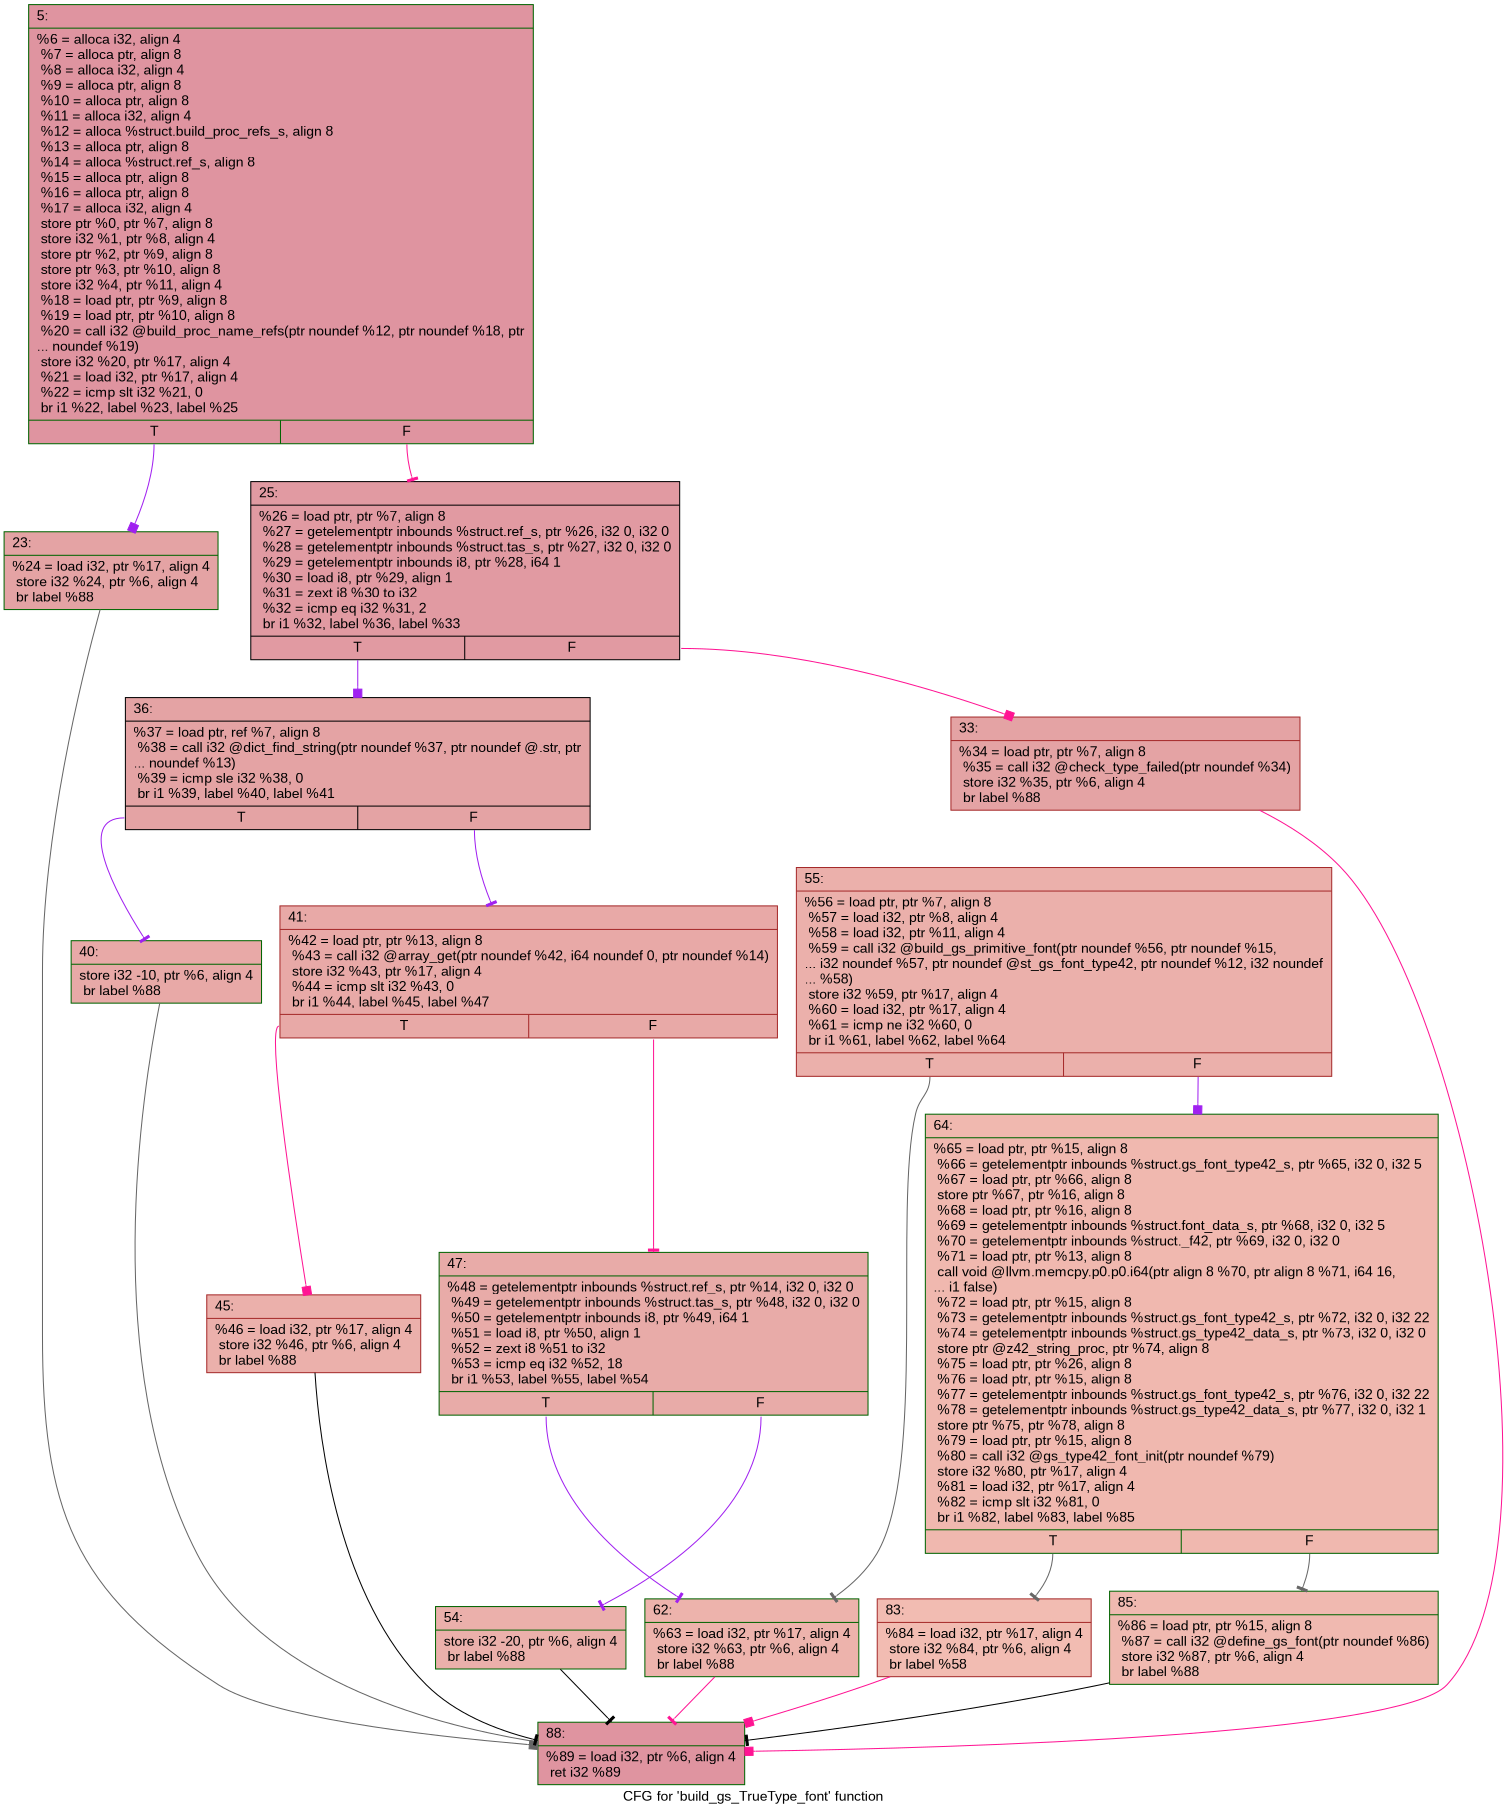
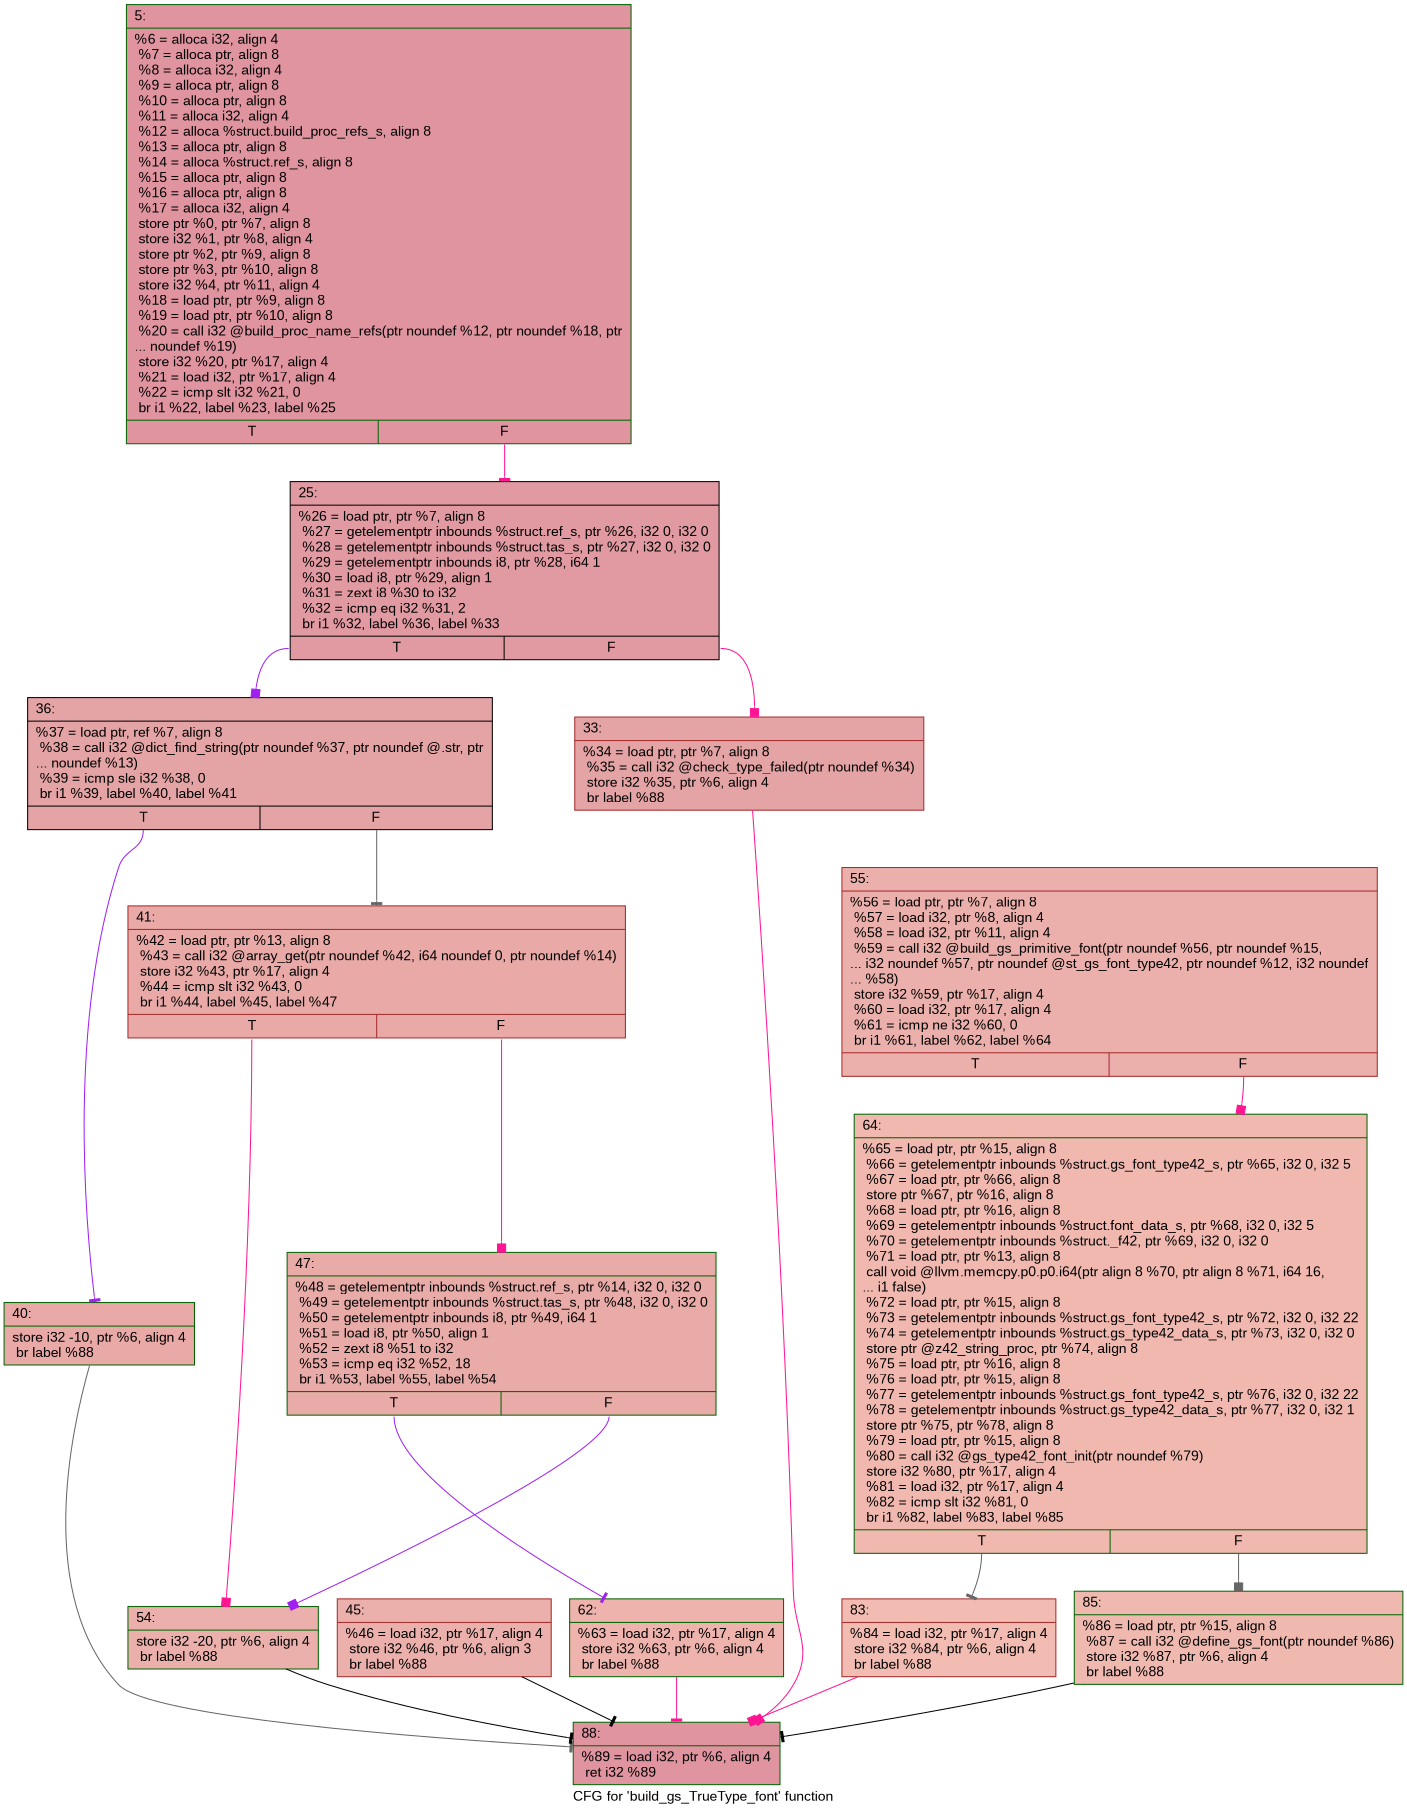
(111, 571) -> none
(479, 866) -> (377, 865)
(1198, 1090) -> (1243, 1090)
(654, 1143) -> (502, 1141)
(287, 1155) -> (244, 1318)
(906, 1344) -> none
(308, 1345) -> (439, 1649)
(1033, 1364) -> (962, 1364)
(708, 1530) -> (462, 1521)
(1308, 1570) -> (1239, 1567)
(926, 1664) -> (891, 1664)
